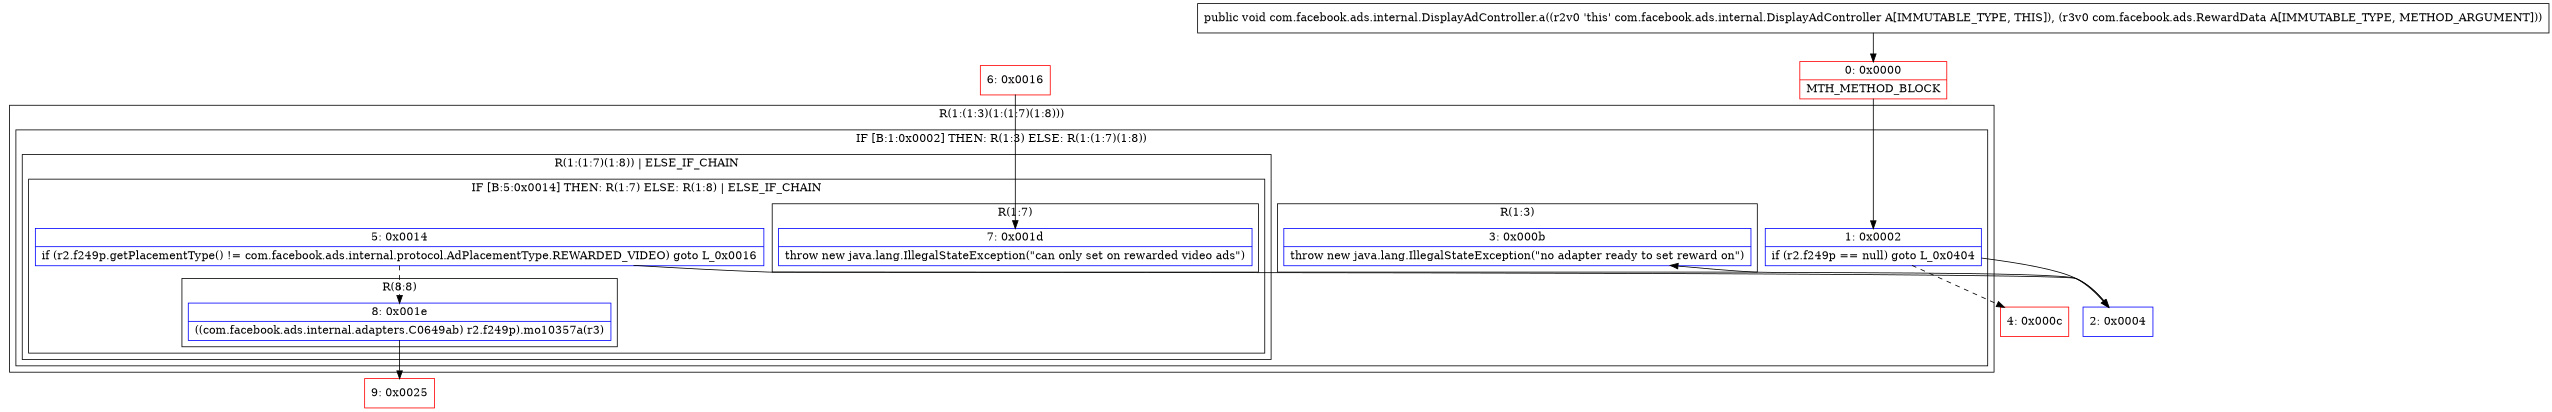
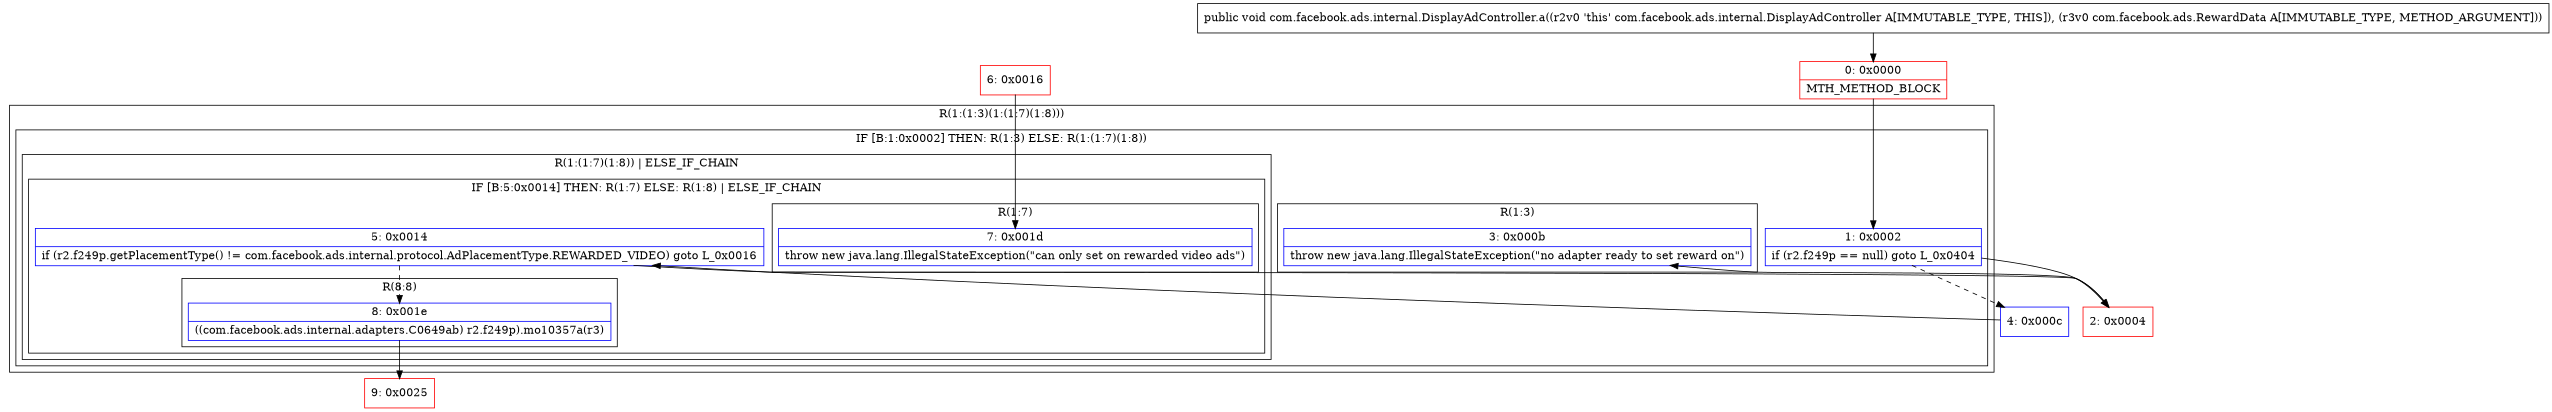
none -> (1330, 297)
(2035, 322) -> (2035, 322)
(2118, 322) -> (2118, 322)
